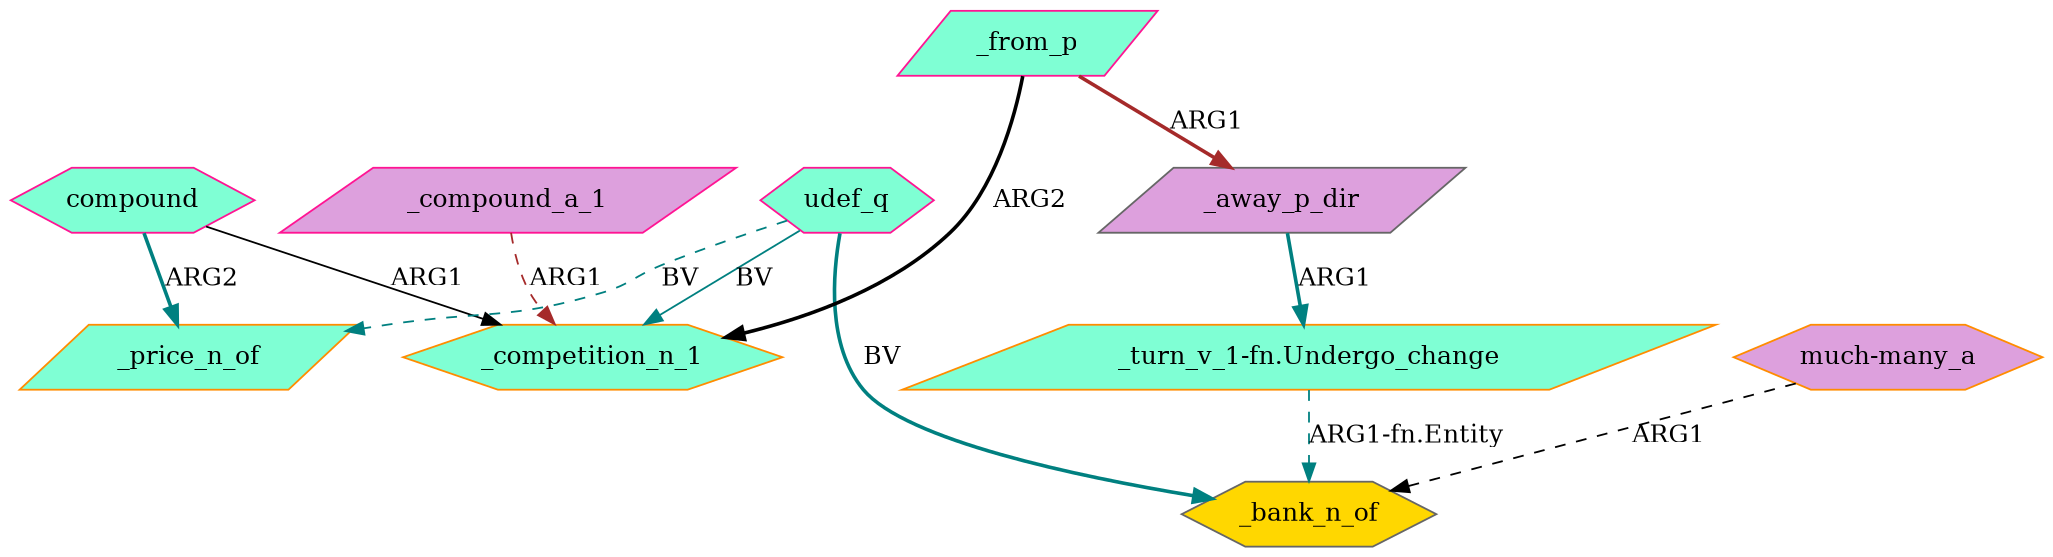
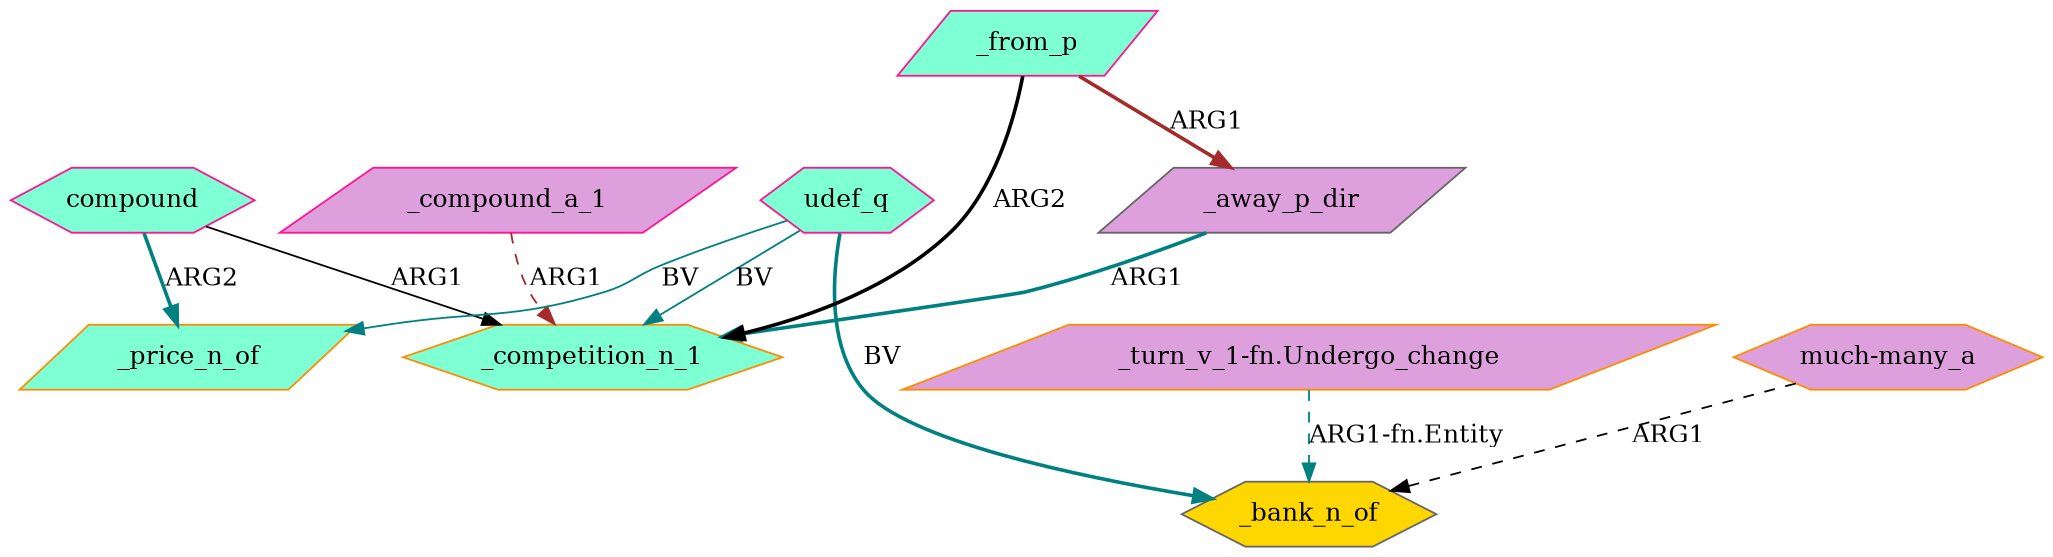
(1294, 270) -> (978, 299)
(582, 298) -> (582, 298)
(1309, 357) -> (1309, 357)
